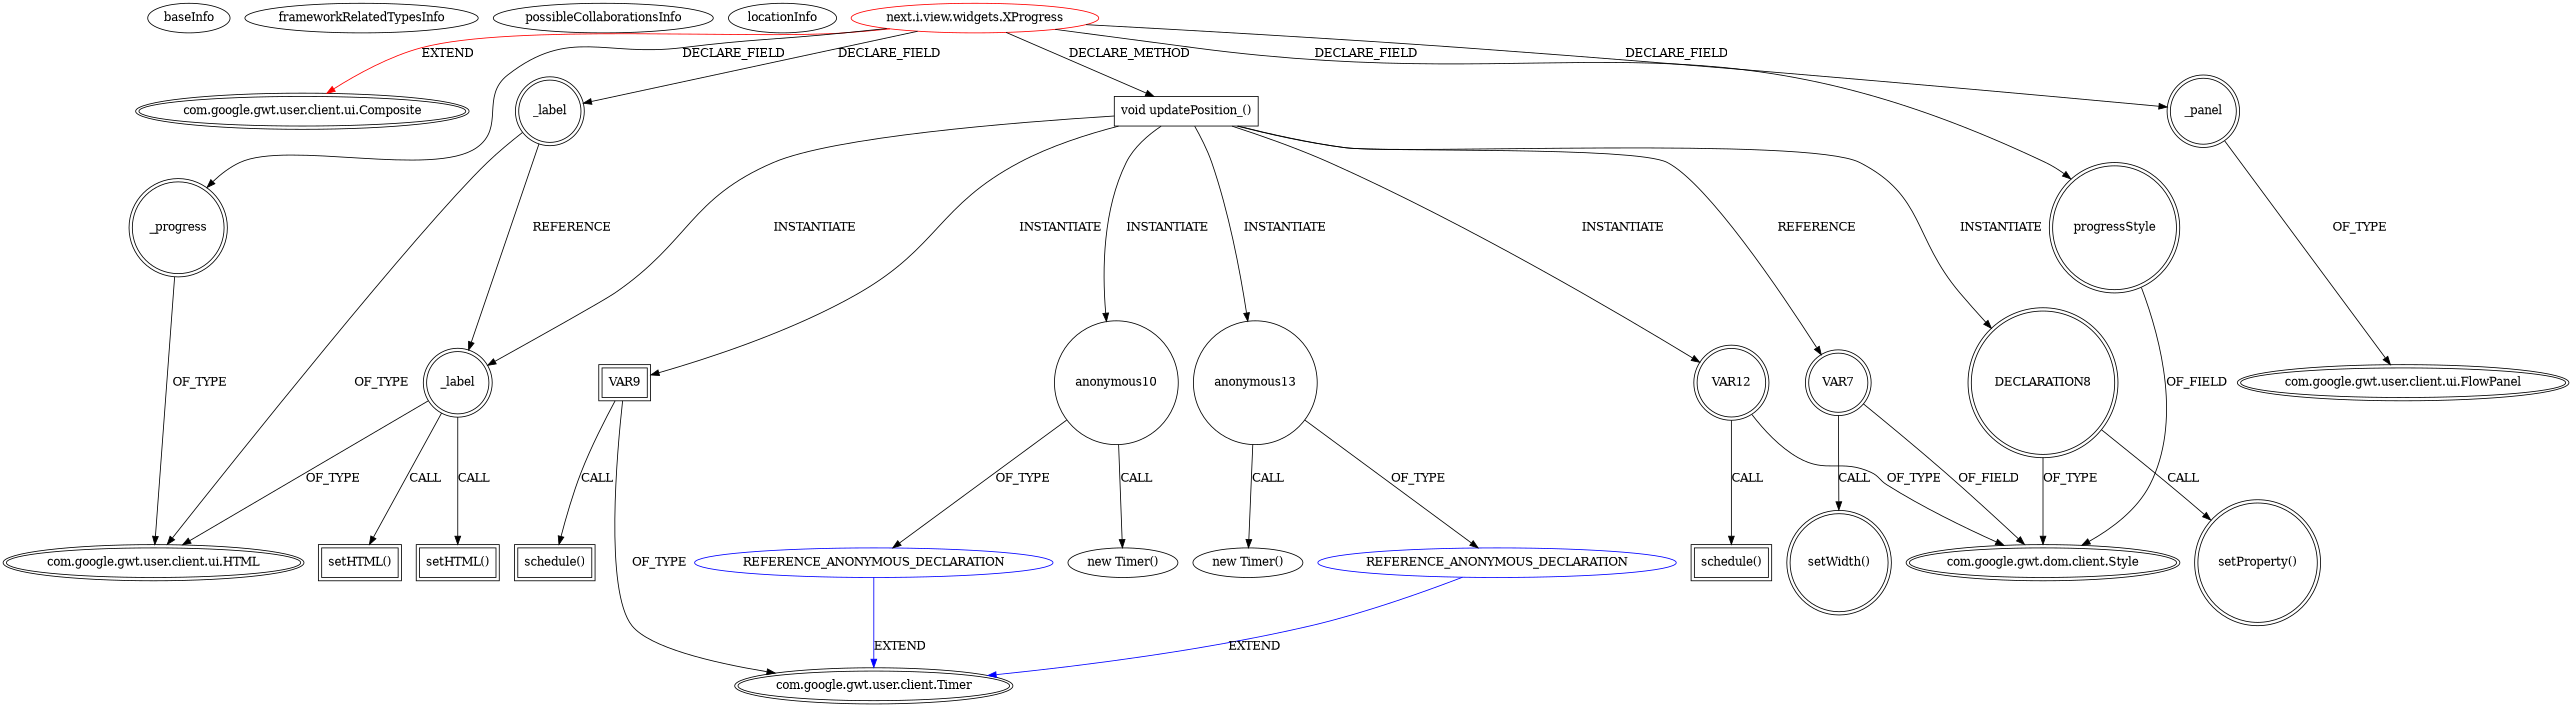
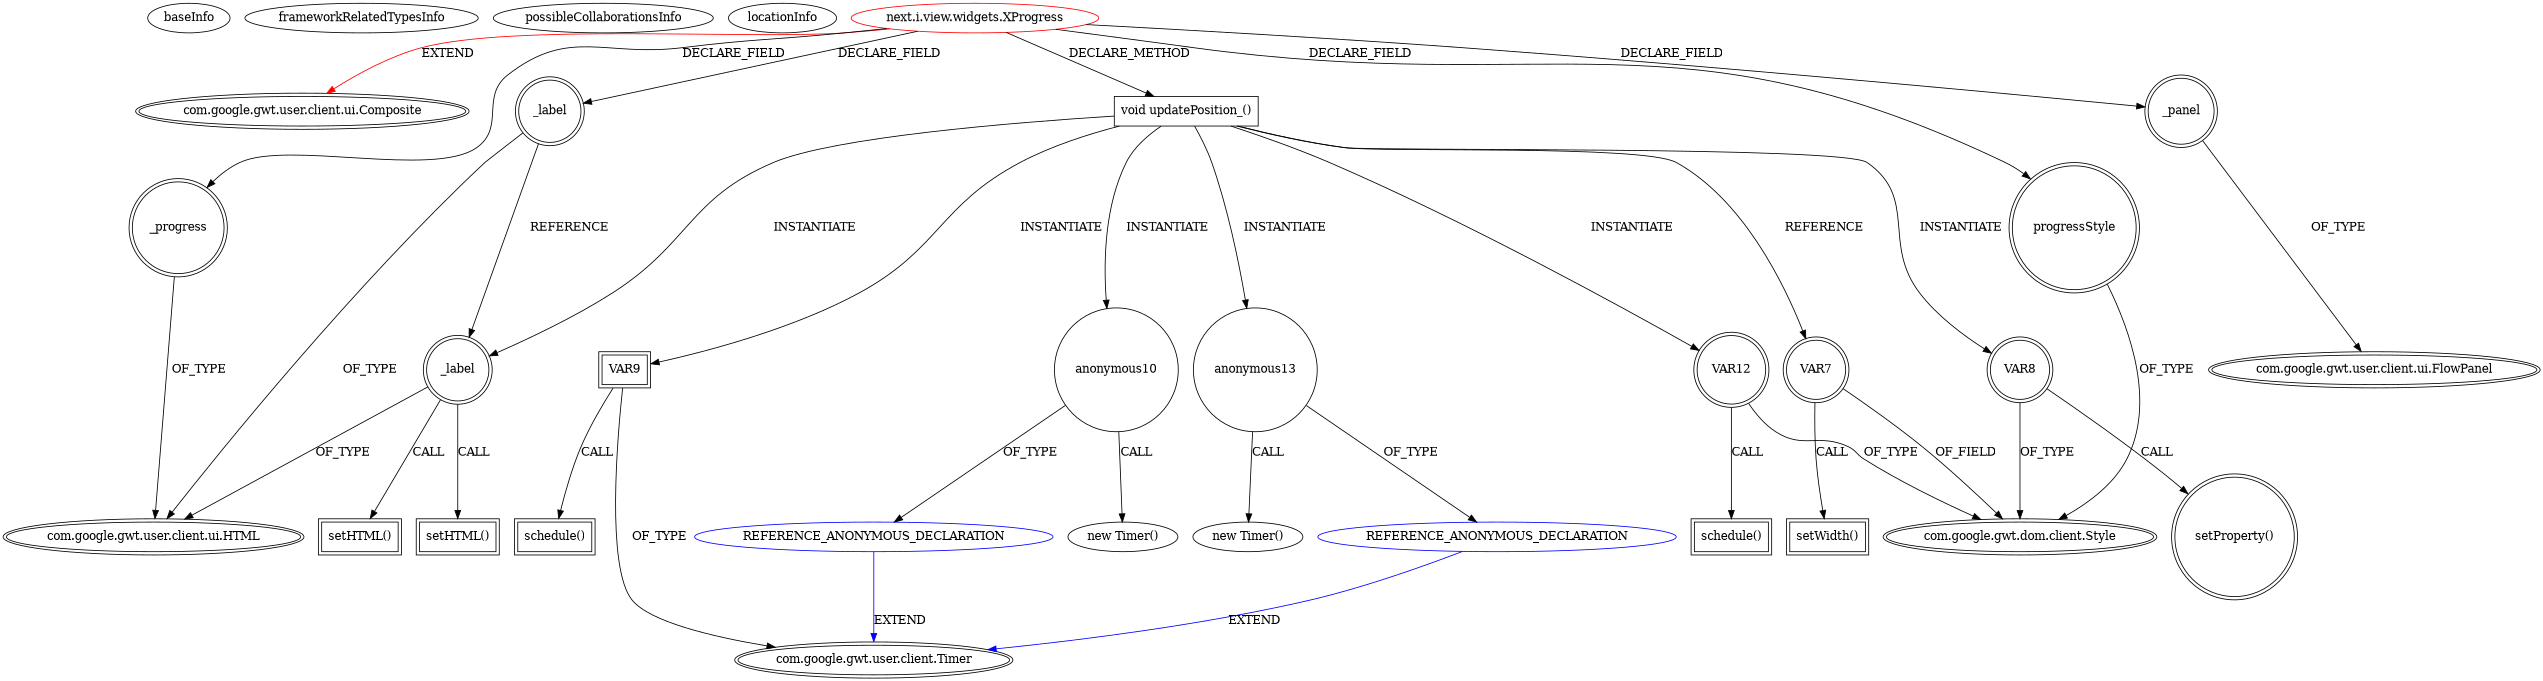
(2043, 383) -> (2020, 370)
(2197, 383) -> (2167, 370)
(1839, 563) -> (1828, 537)
